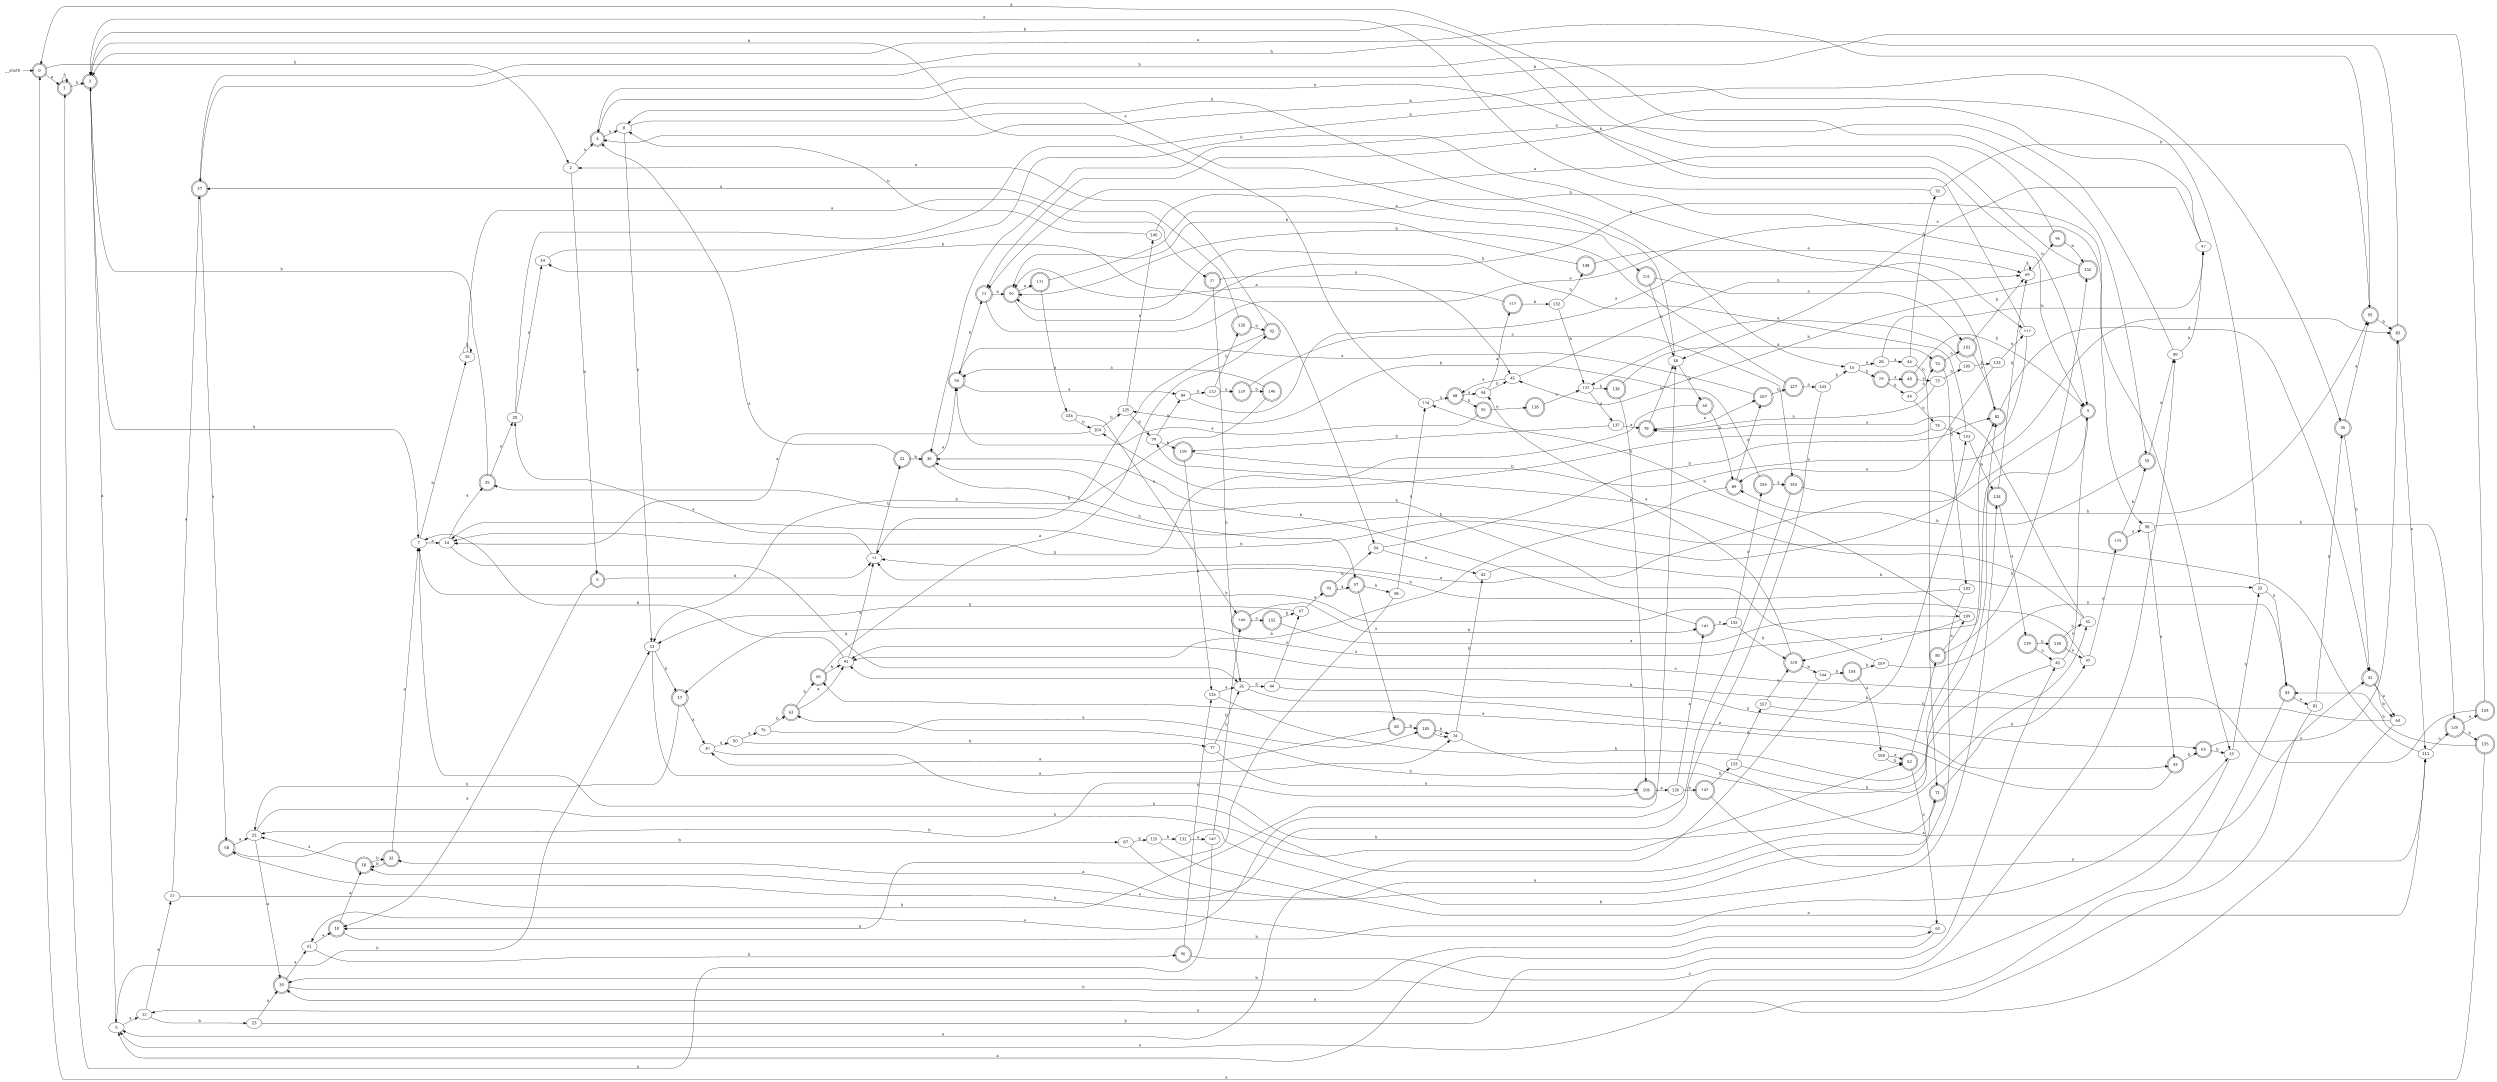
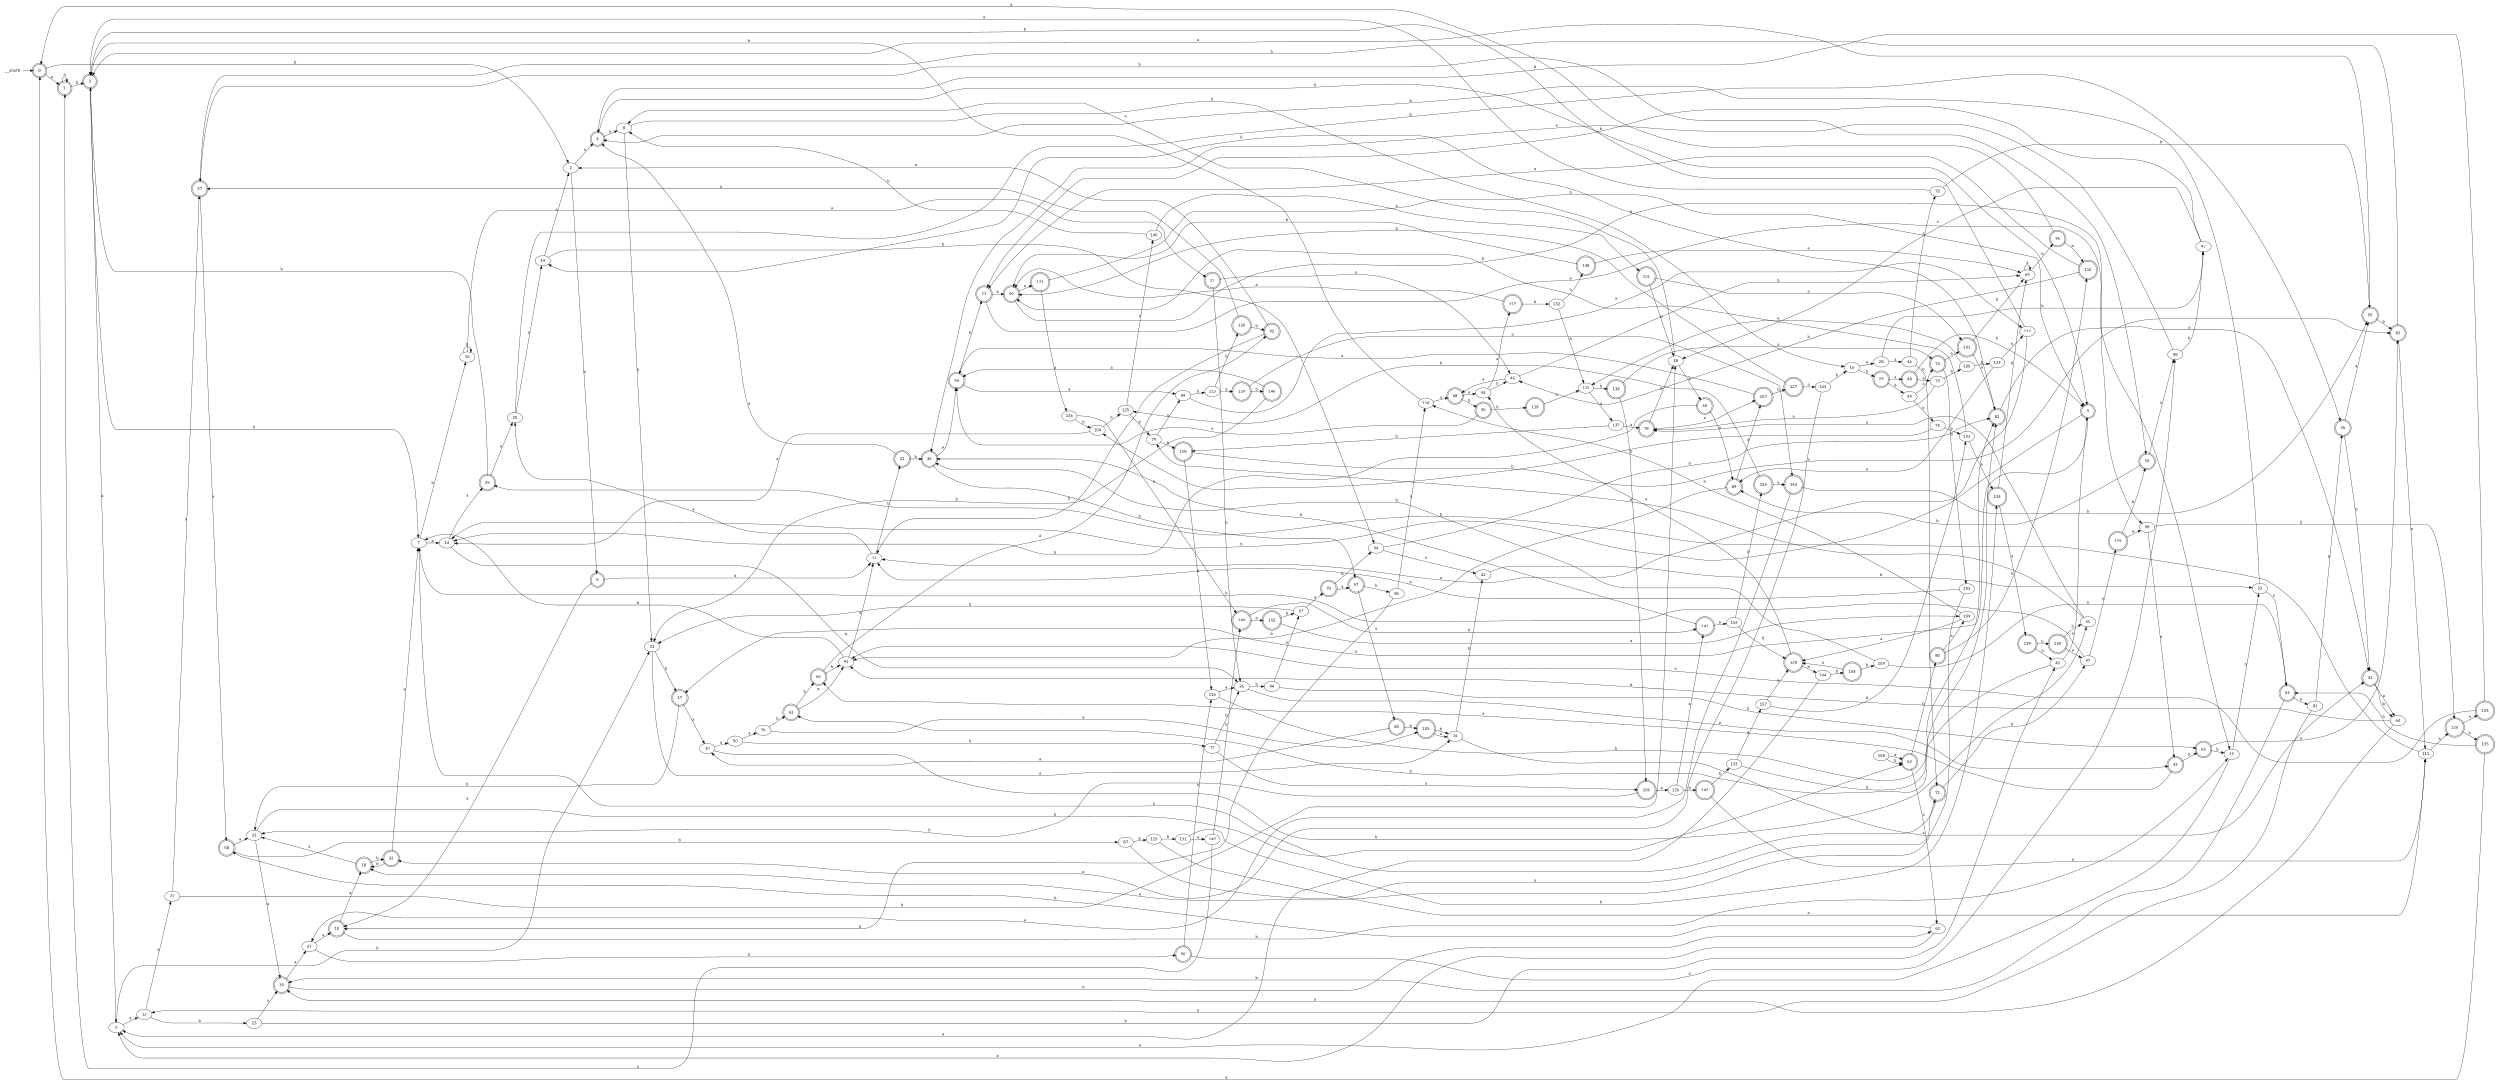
none -> (556, 216)
(1874, 711) -> (1824, 666)
